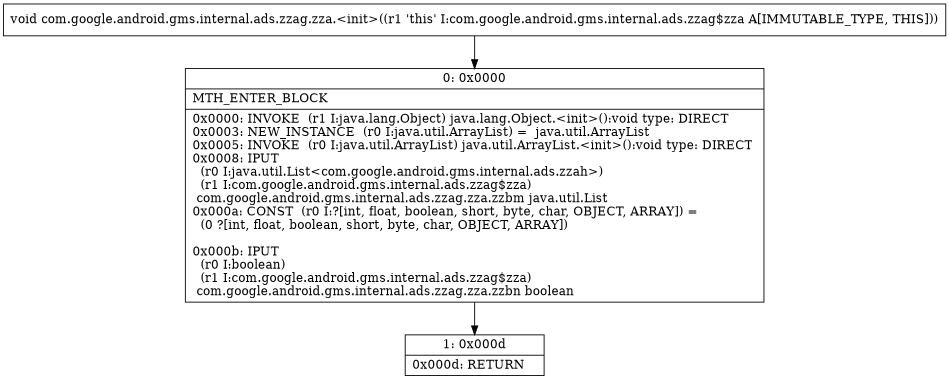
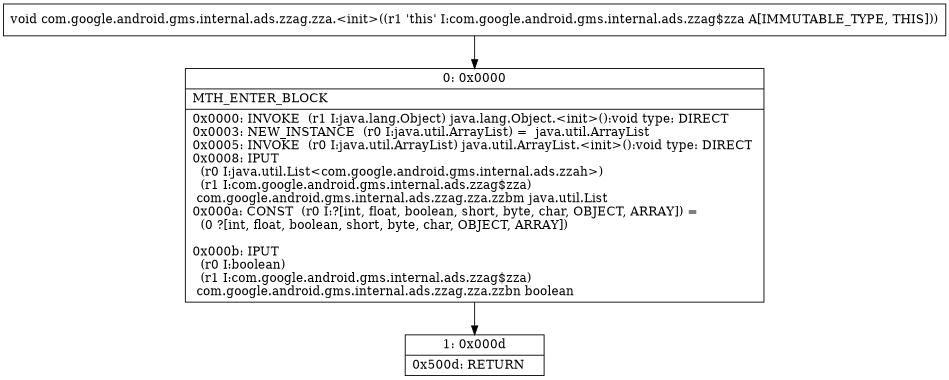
(475, 365) -> (475, 365)
